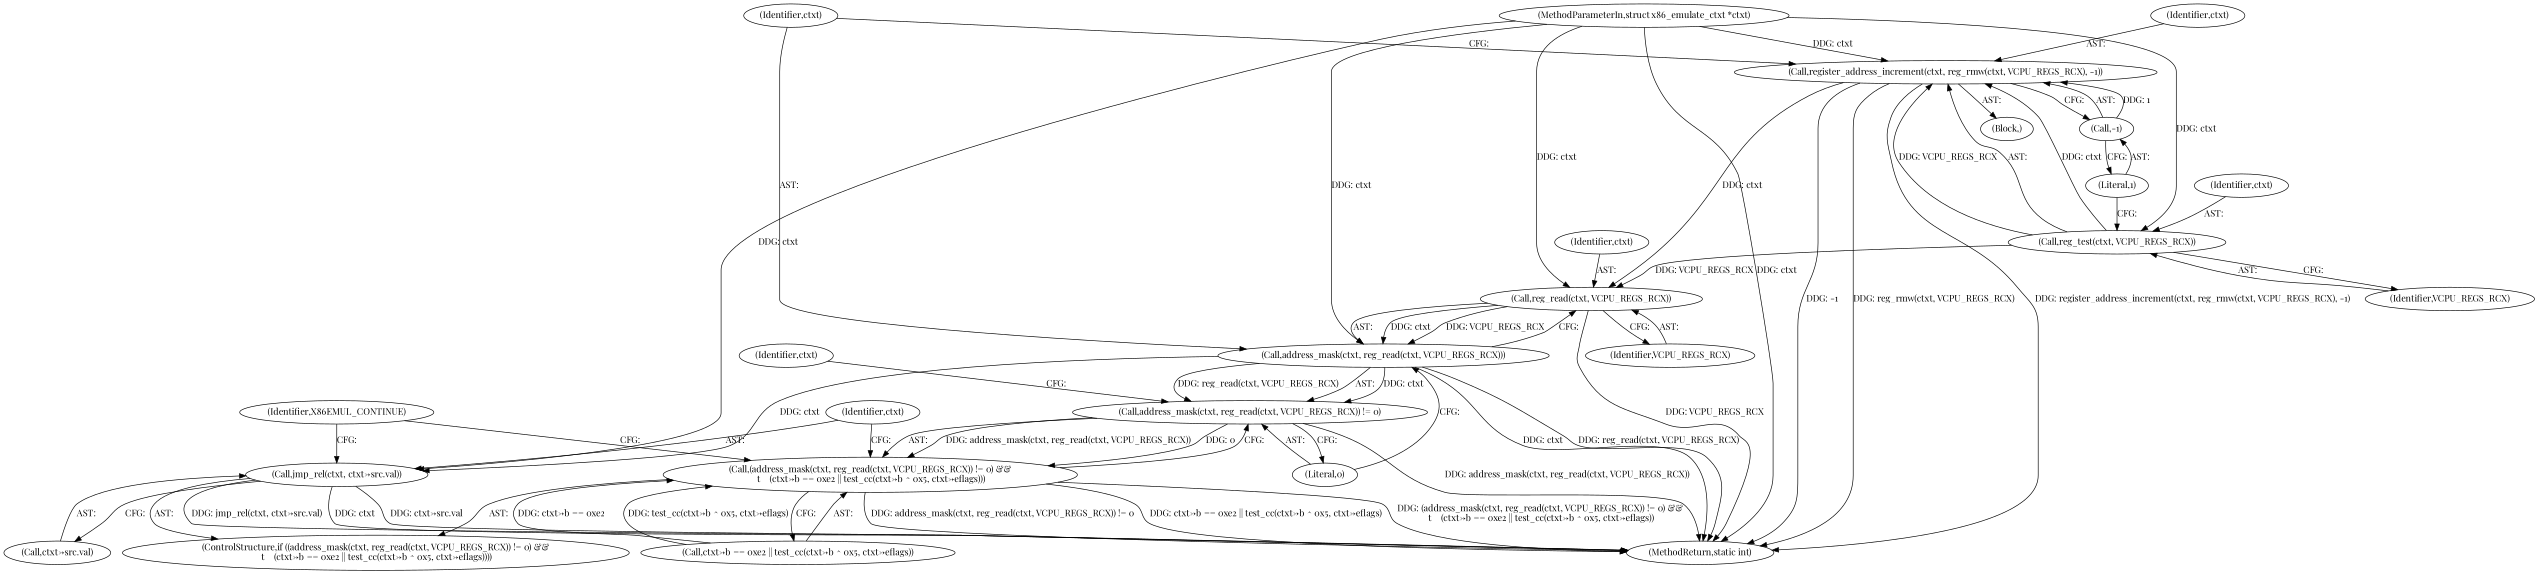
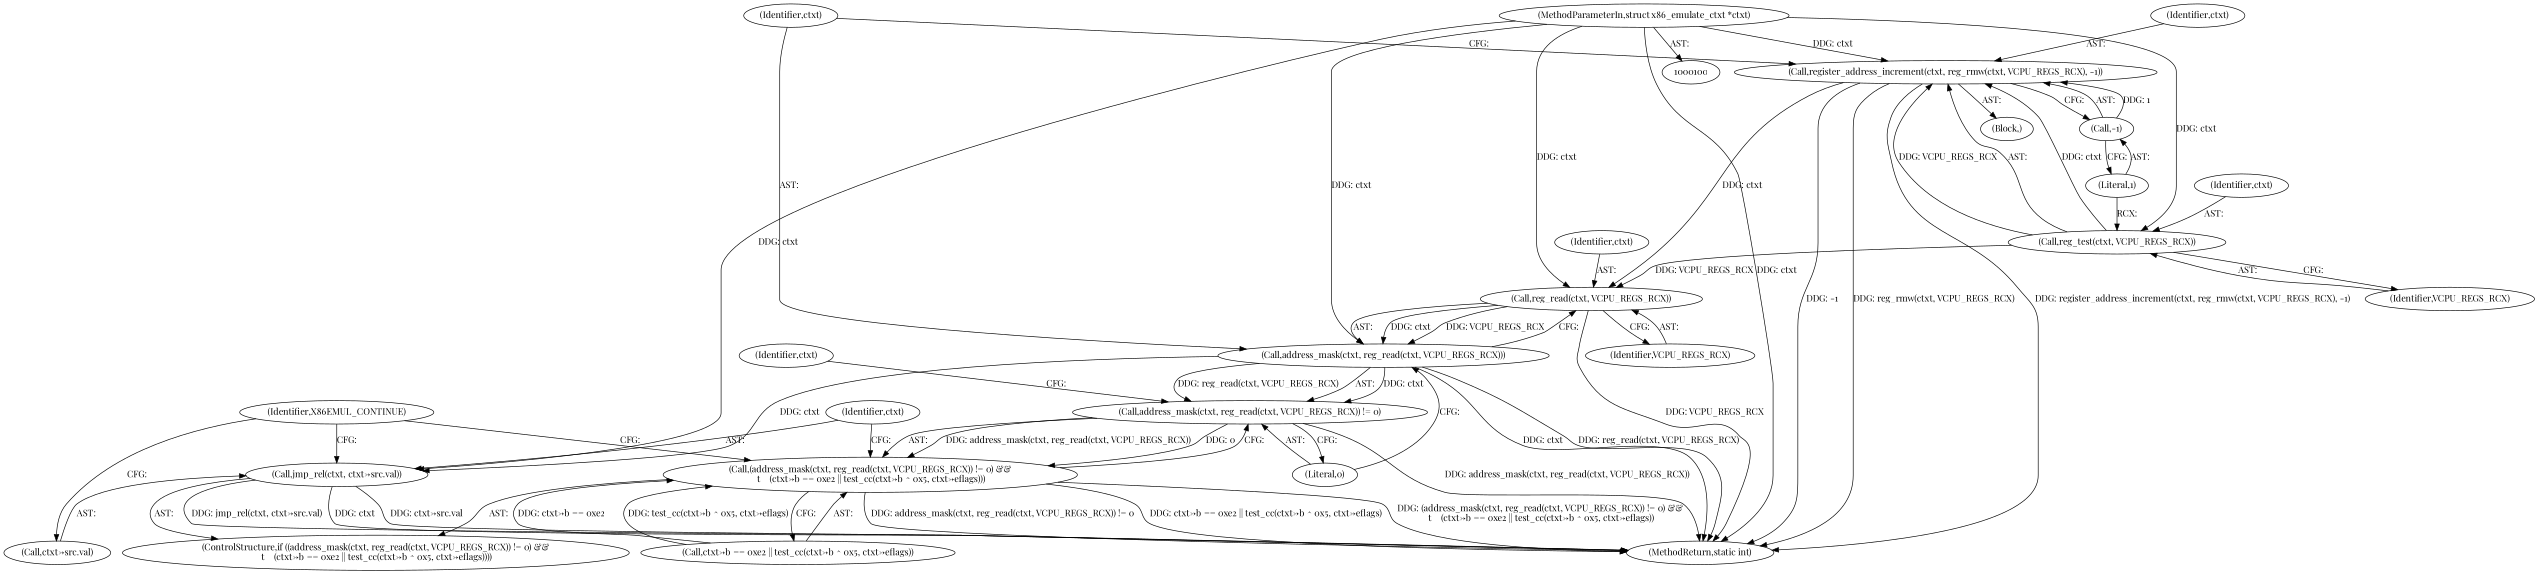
none -> (1691, 72)
(2128, 214) -> (2128, 214)
(160, 495) -> (139, 452)
